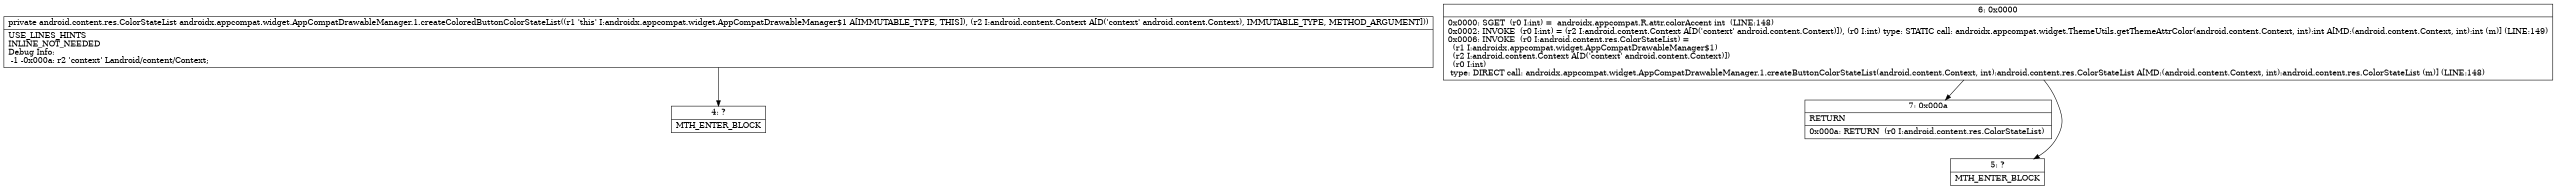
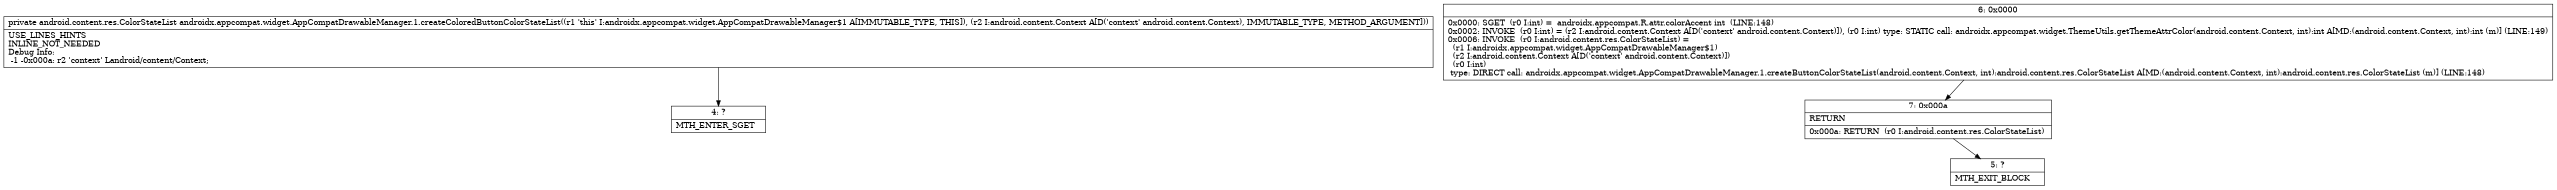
(2062, 120) -> (1965, 147)
(718, 126) -> (715, 126)
(1997, 178) -> (1993, 178)
